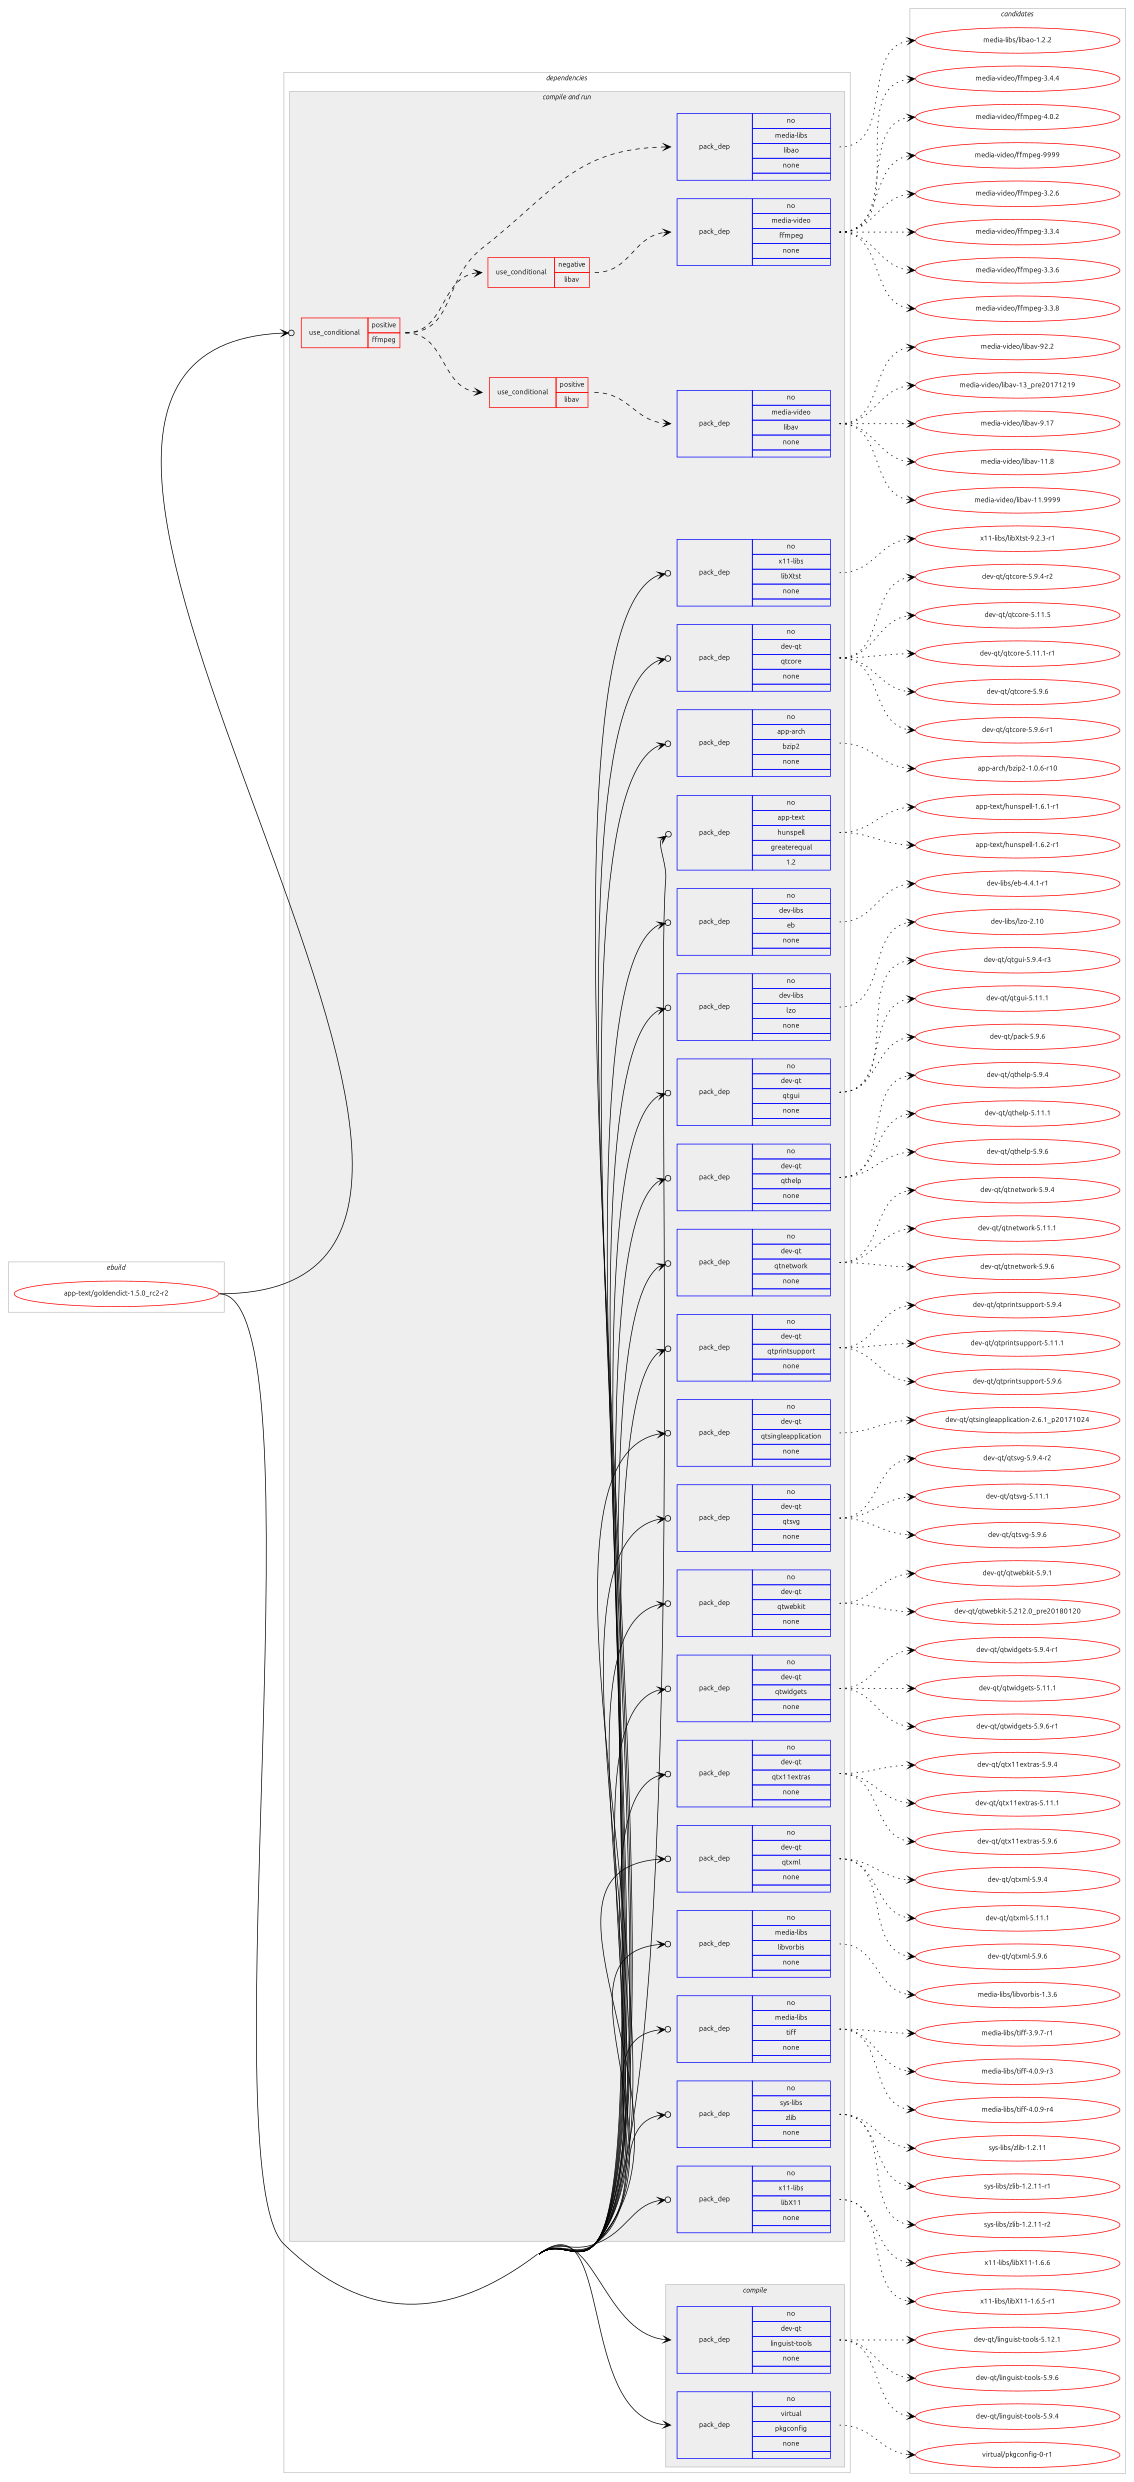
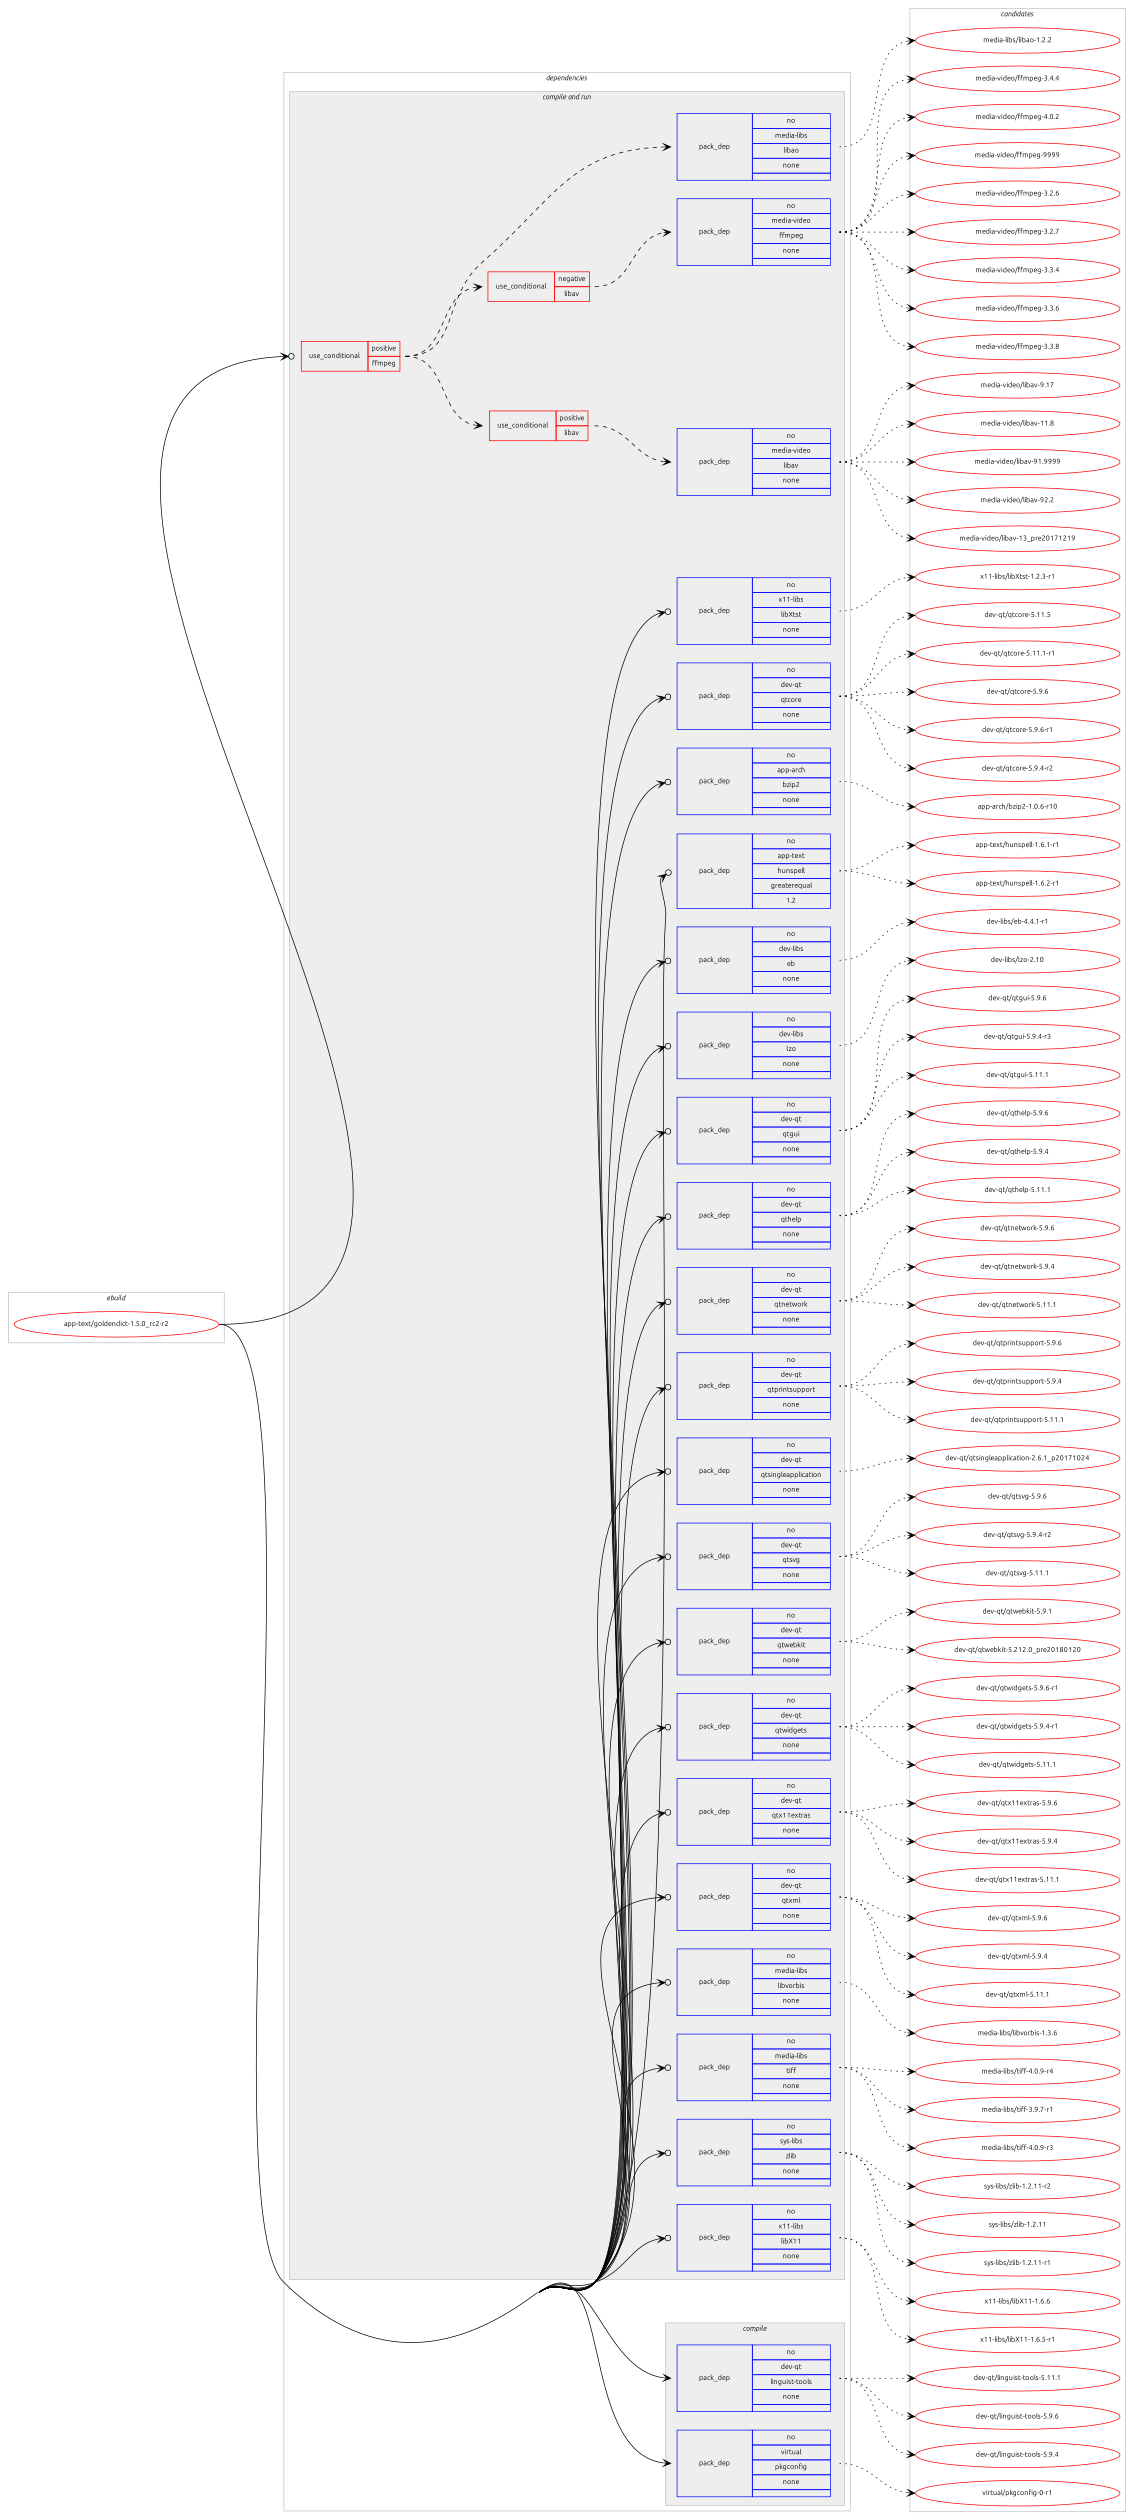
none -> (1018, 232)
(1018, 500) -> (1018, 462)
(1018, 539) -> (1018, 577)
(1018, 1037) -> (1018, 999)
(1018, 2340) -> (1018, 2378)
